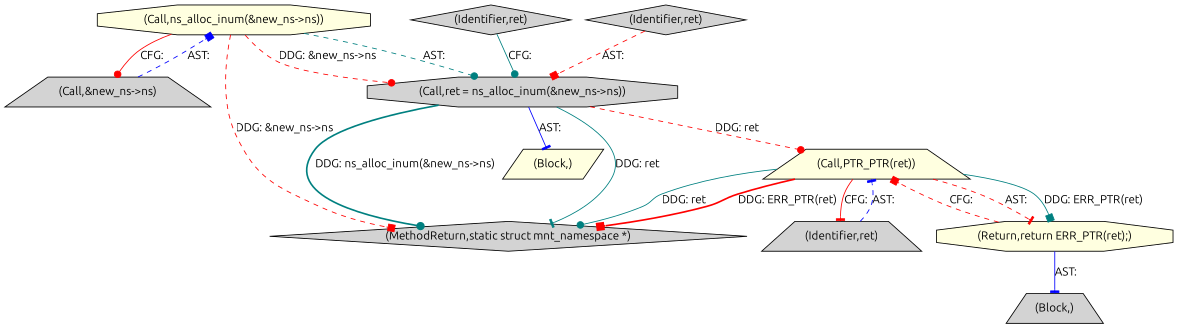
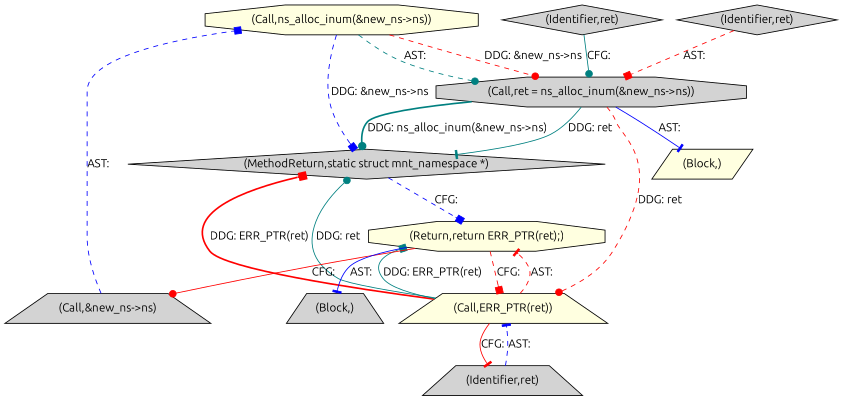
(142, 48) -> (295, 269)
(867, 164) -> (503, 308)
(258, 169) -> (328, 91)
none -> (422, 197)
